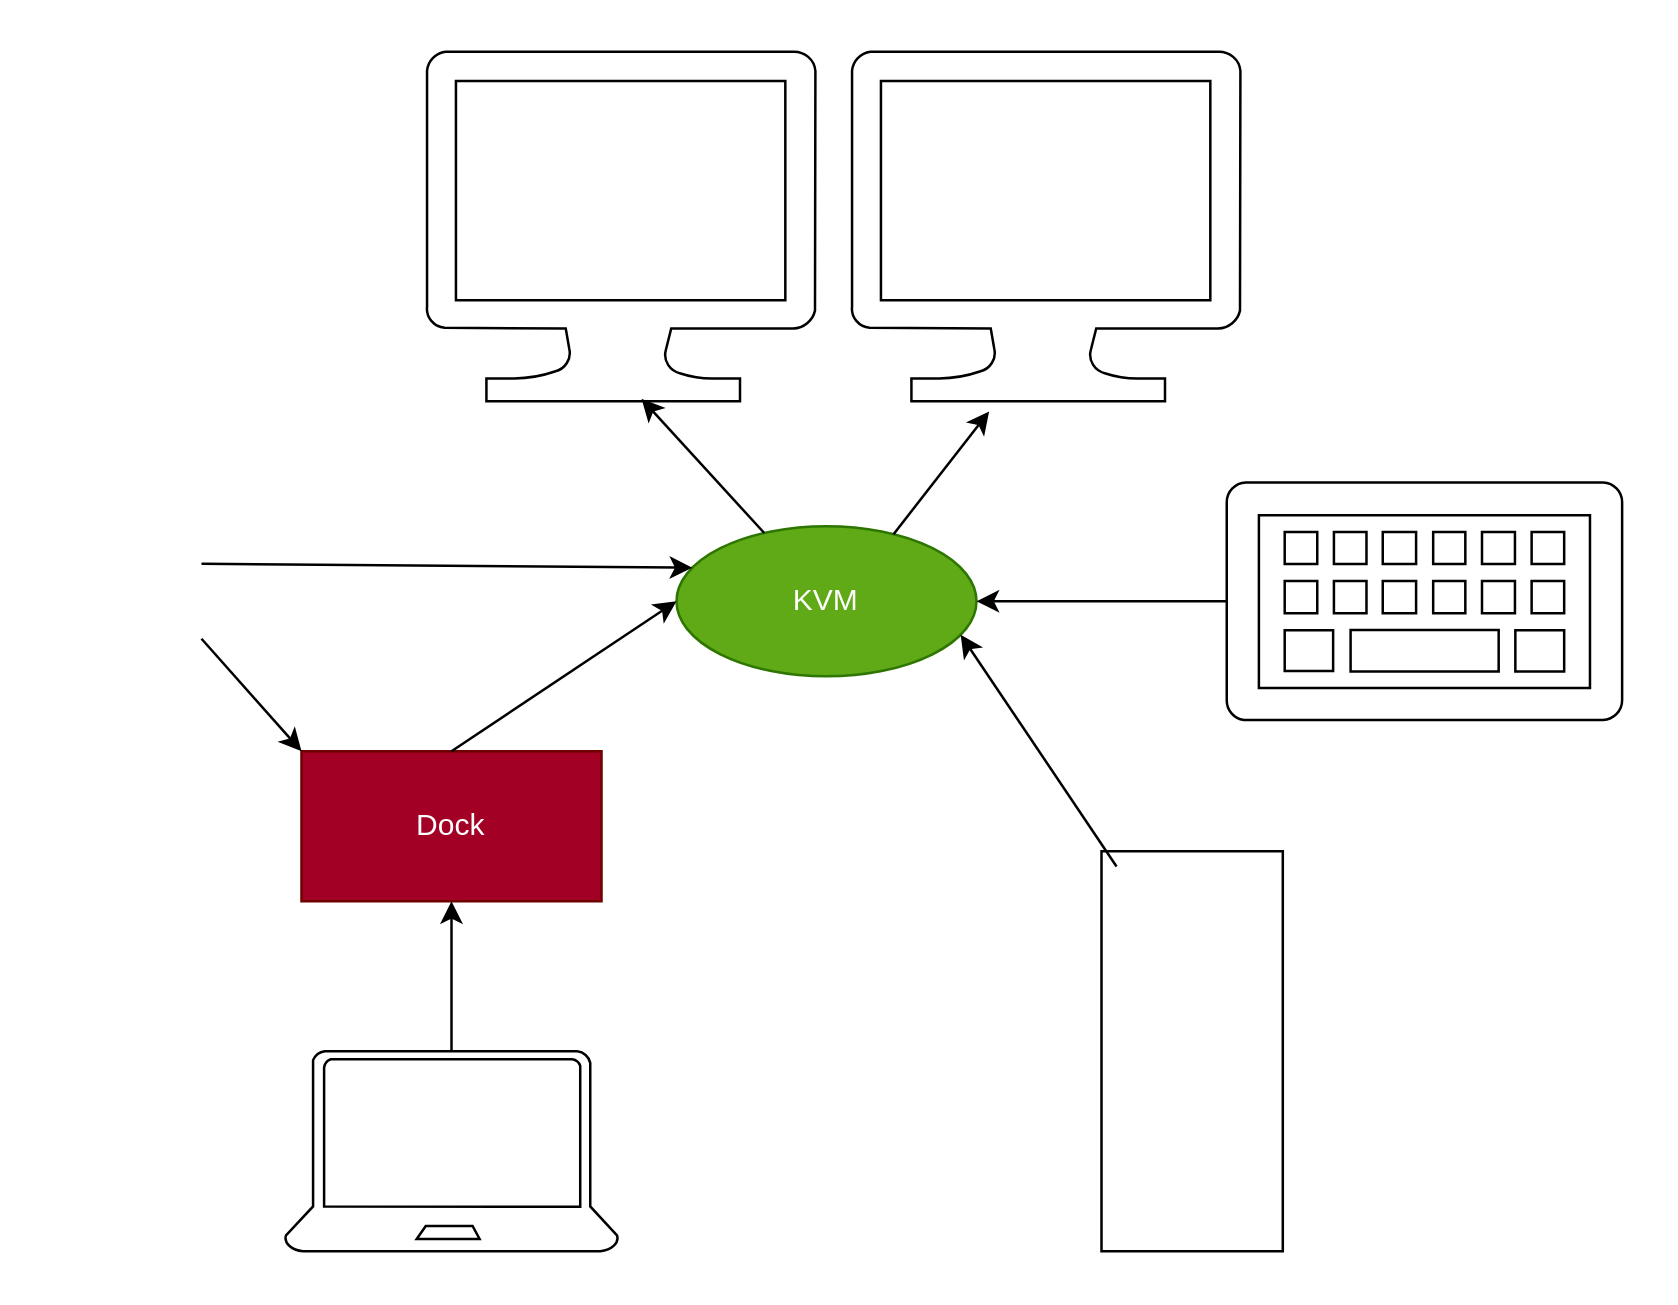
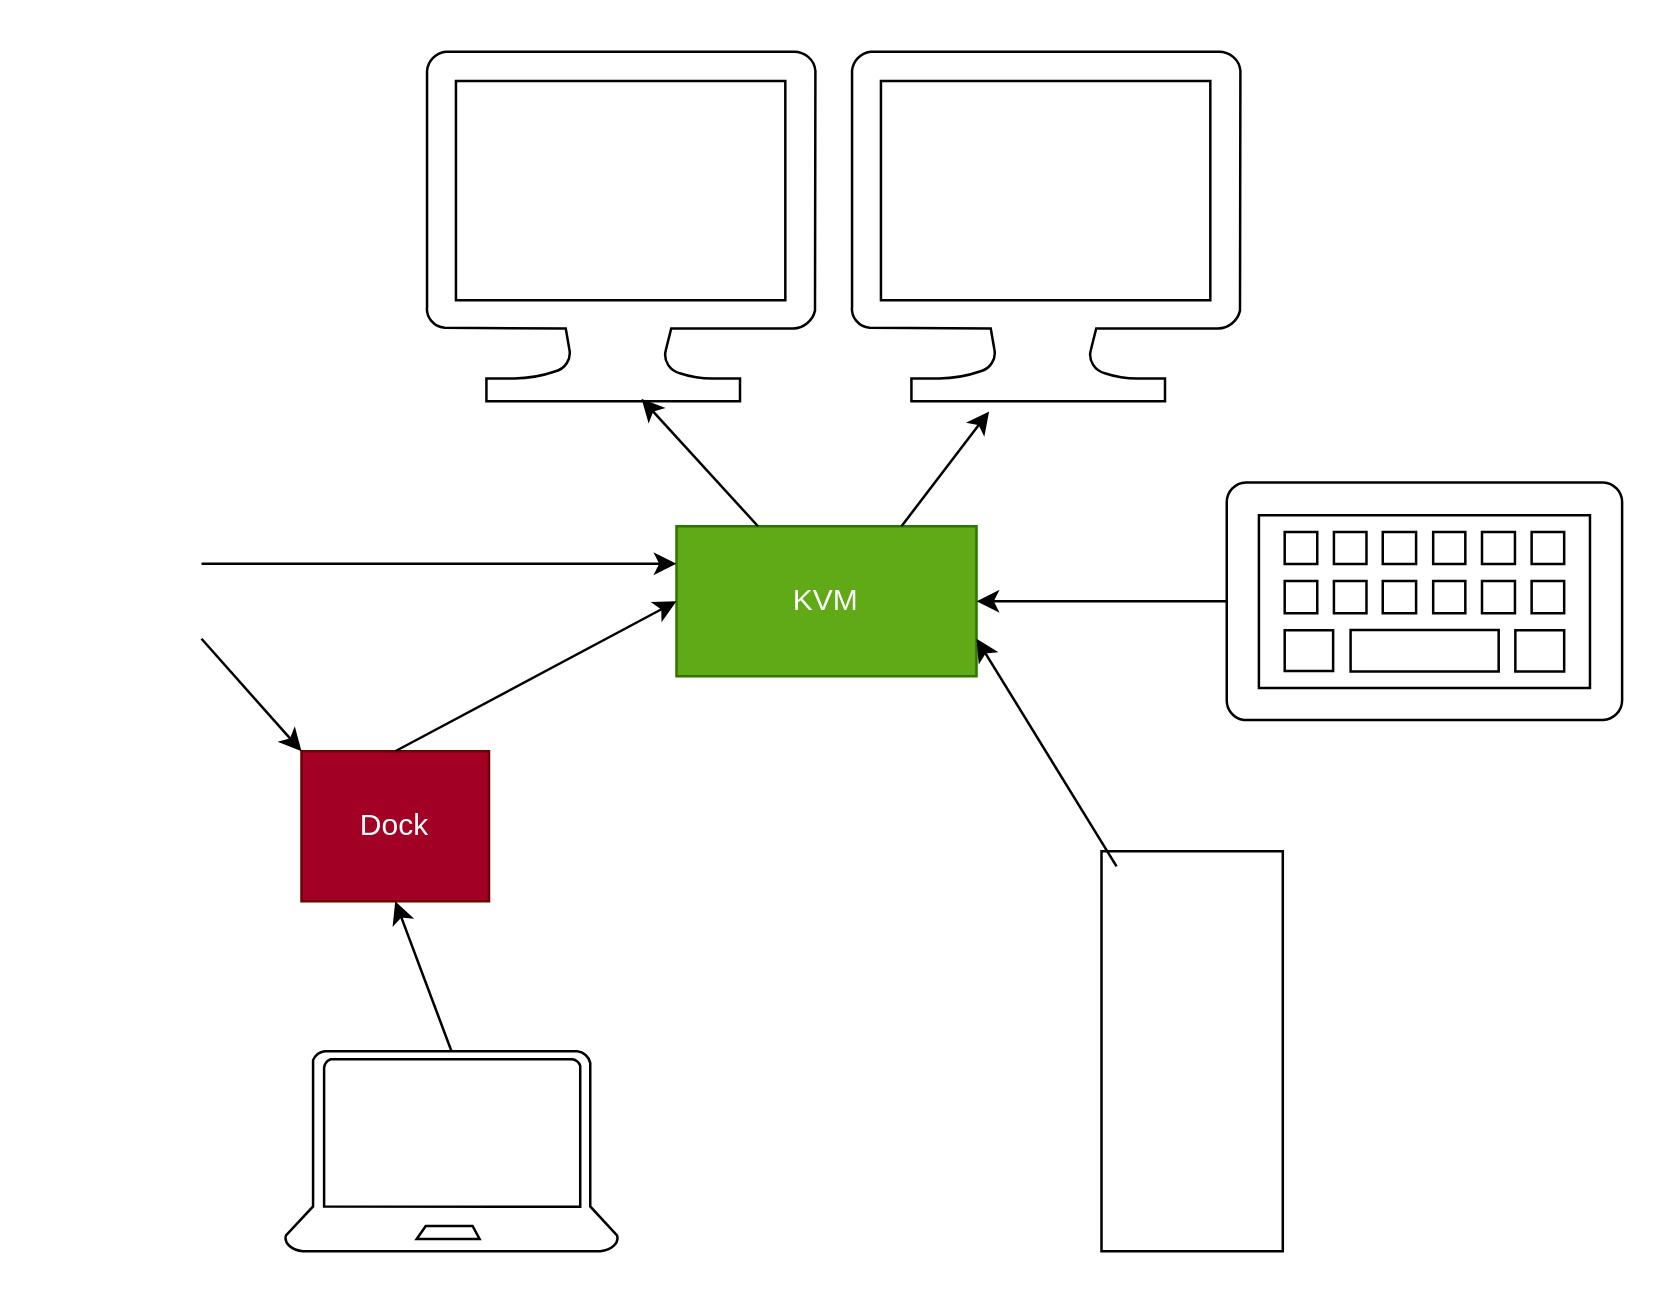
(826, 601) -> (826, 601)
(451, 826) -> (395, 826)
